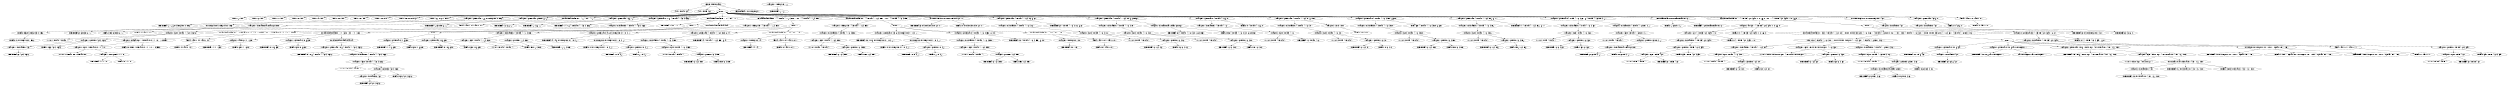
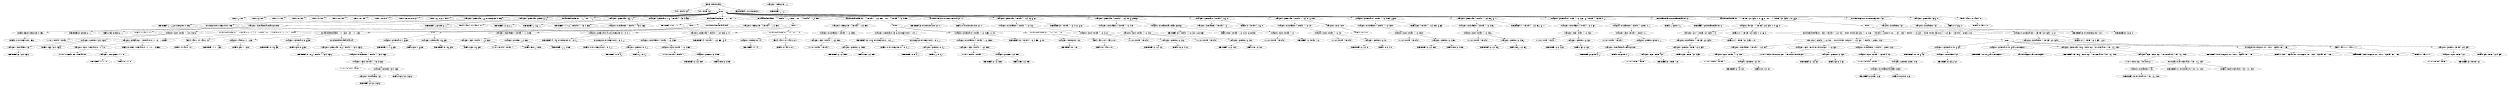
(1426, 26) -> (1426, 26)
(1924, 69) -> none
